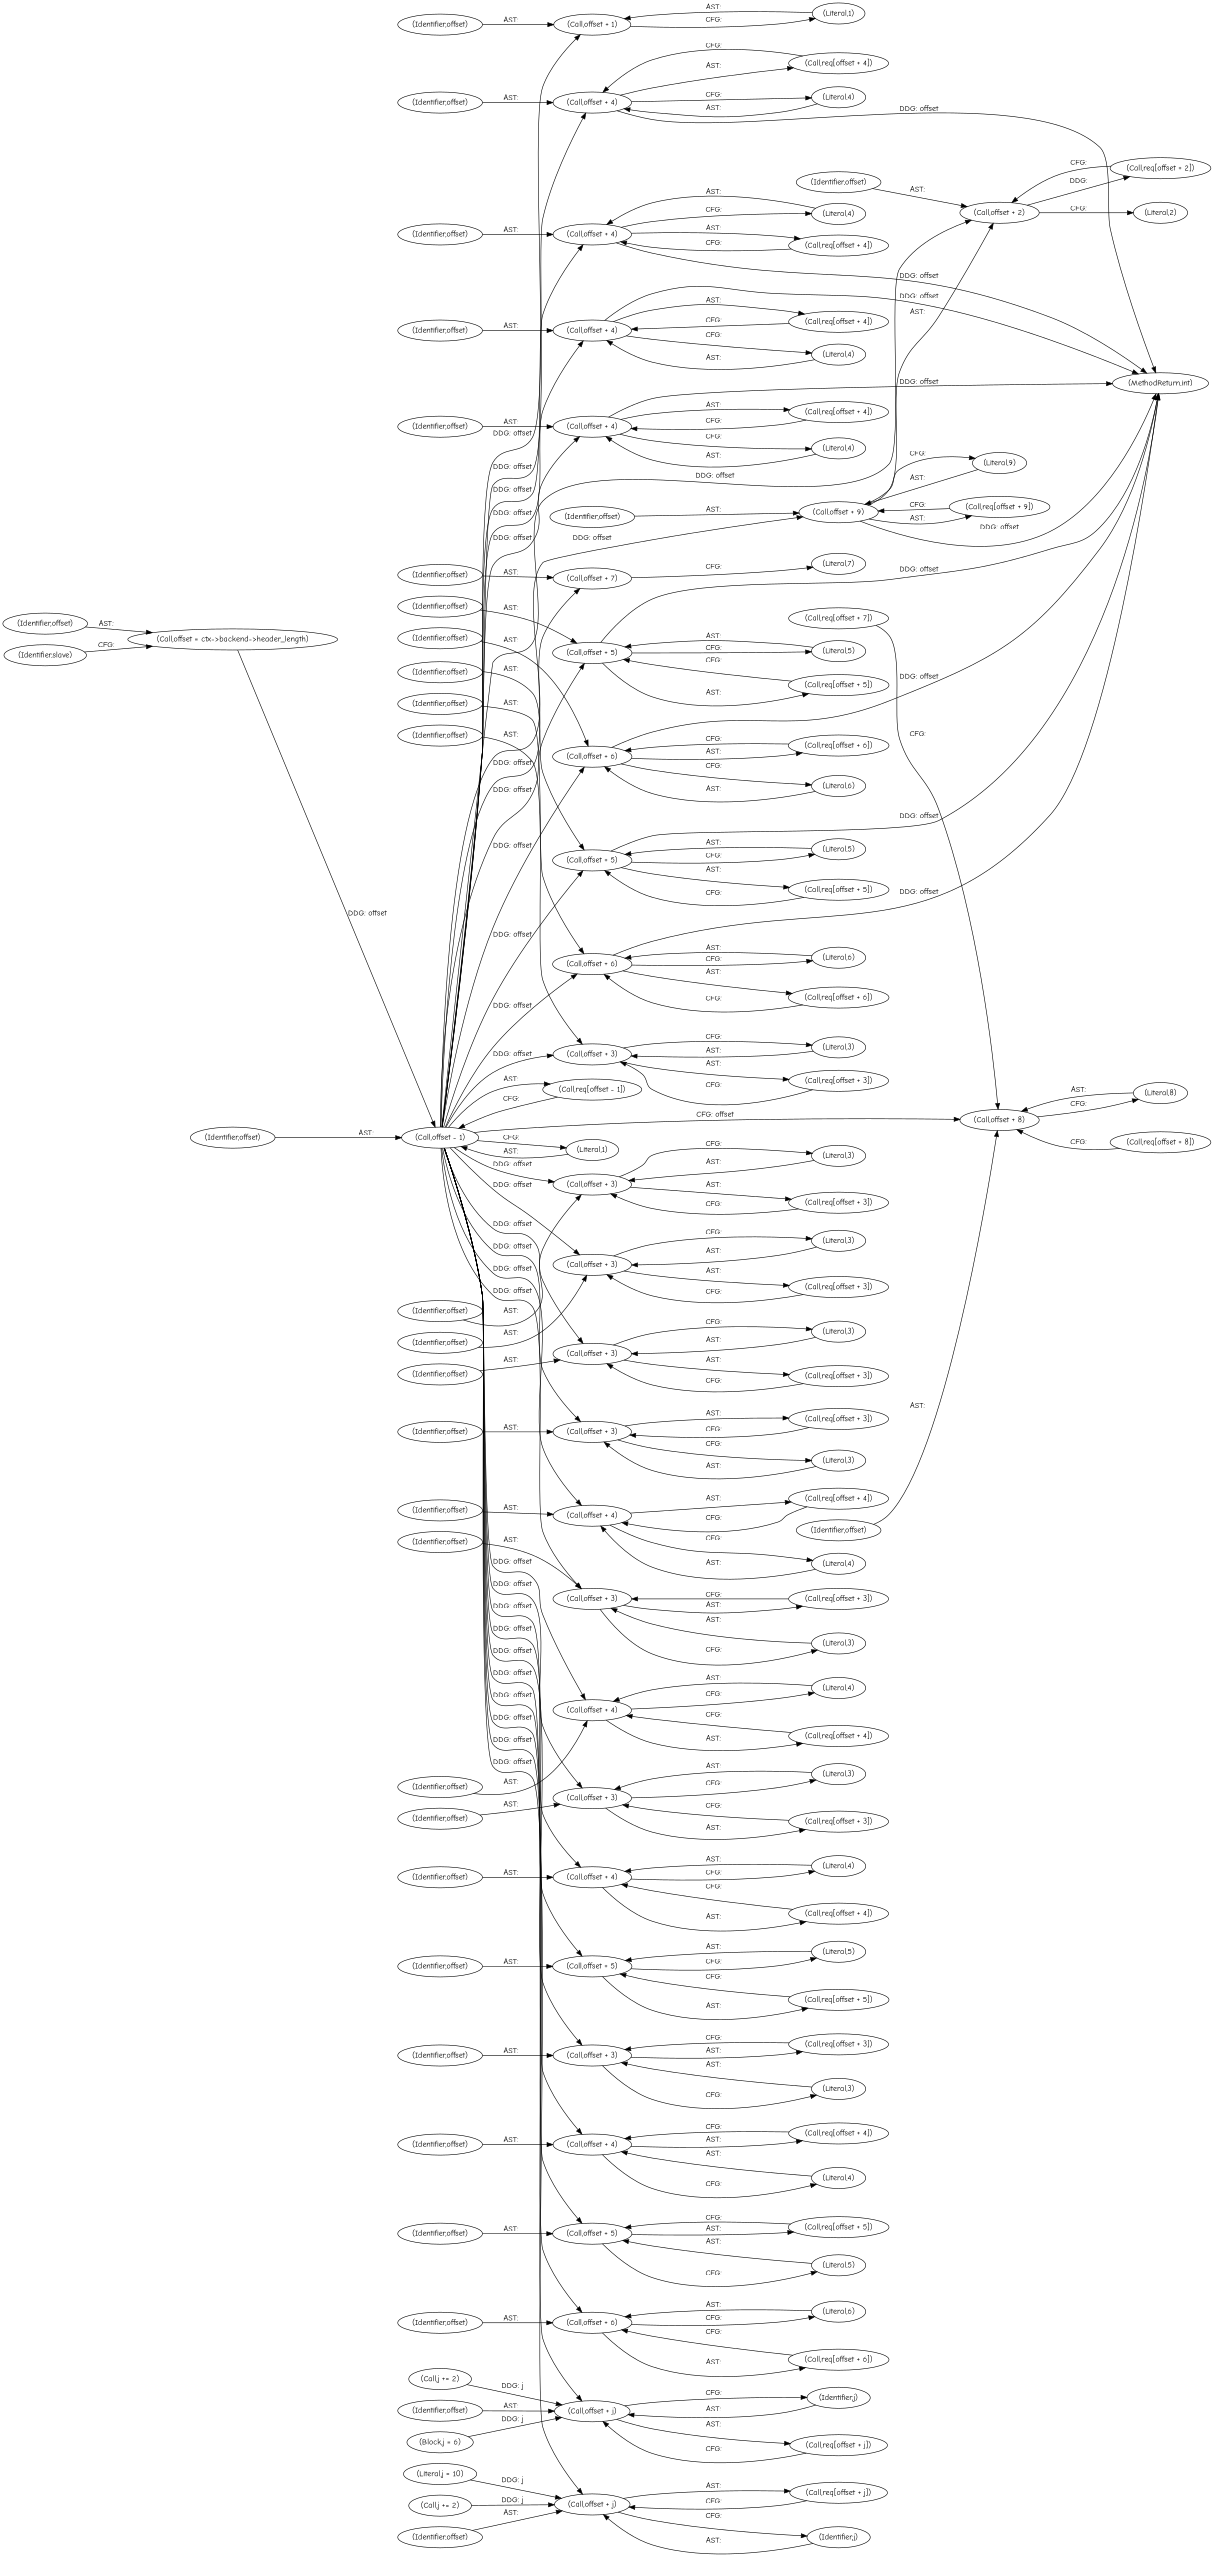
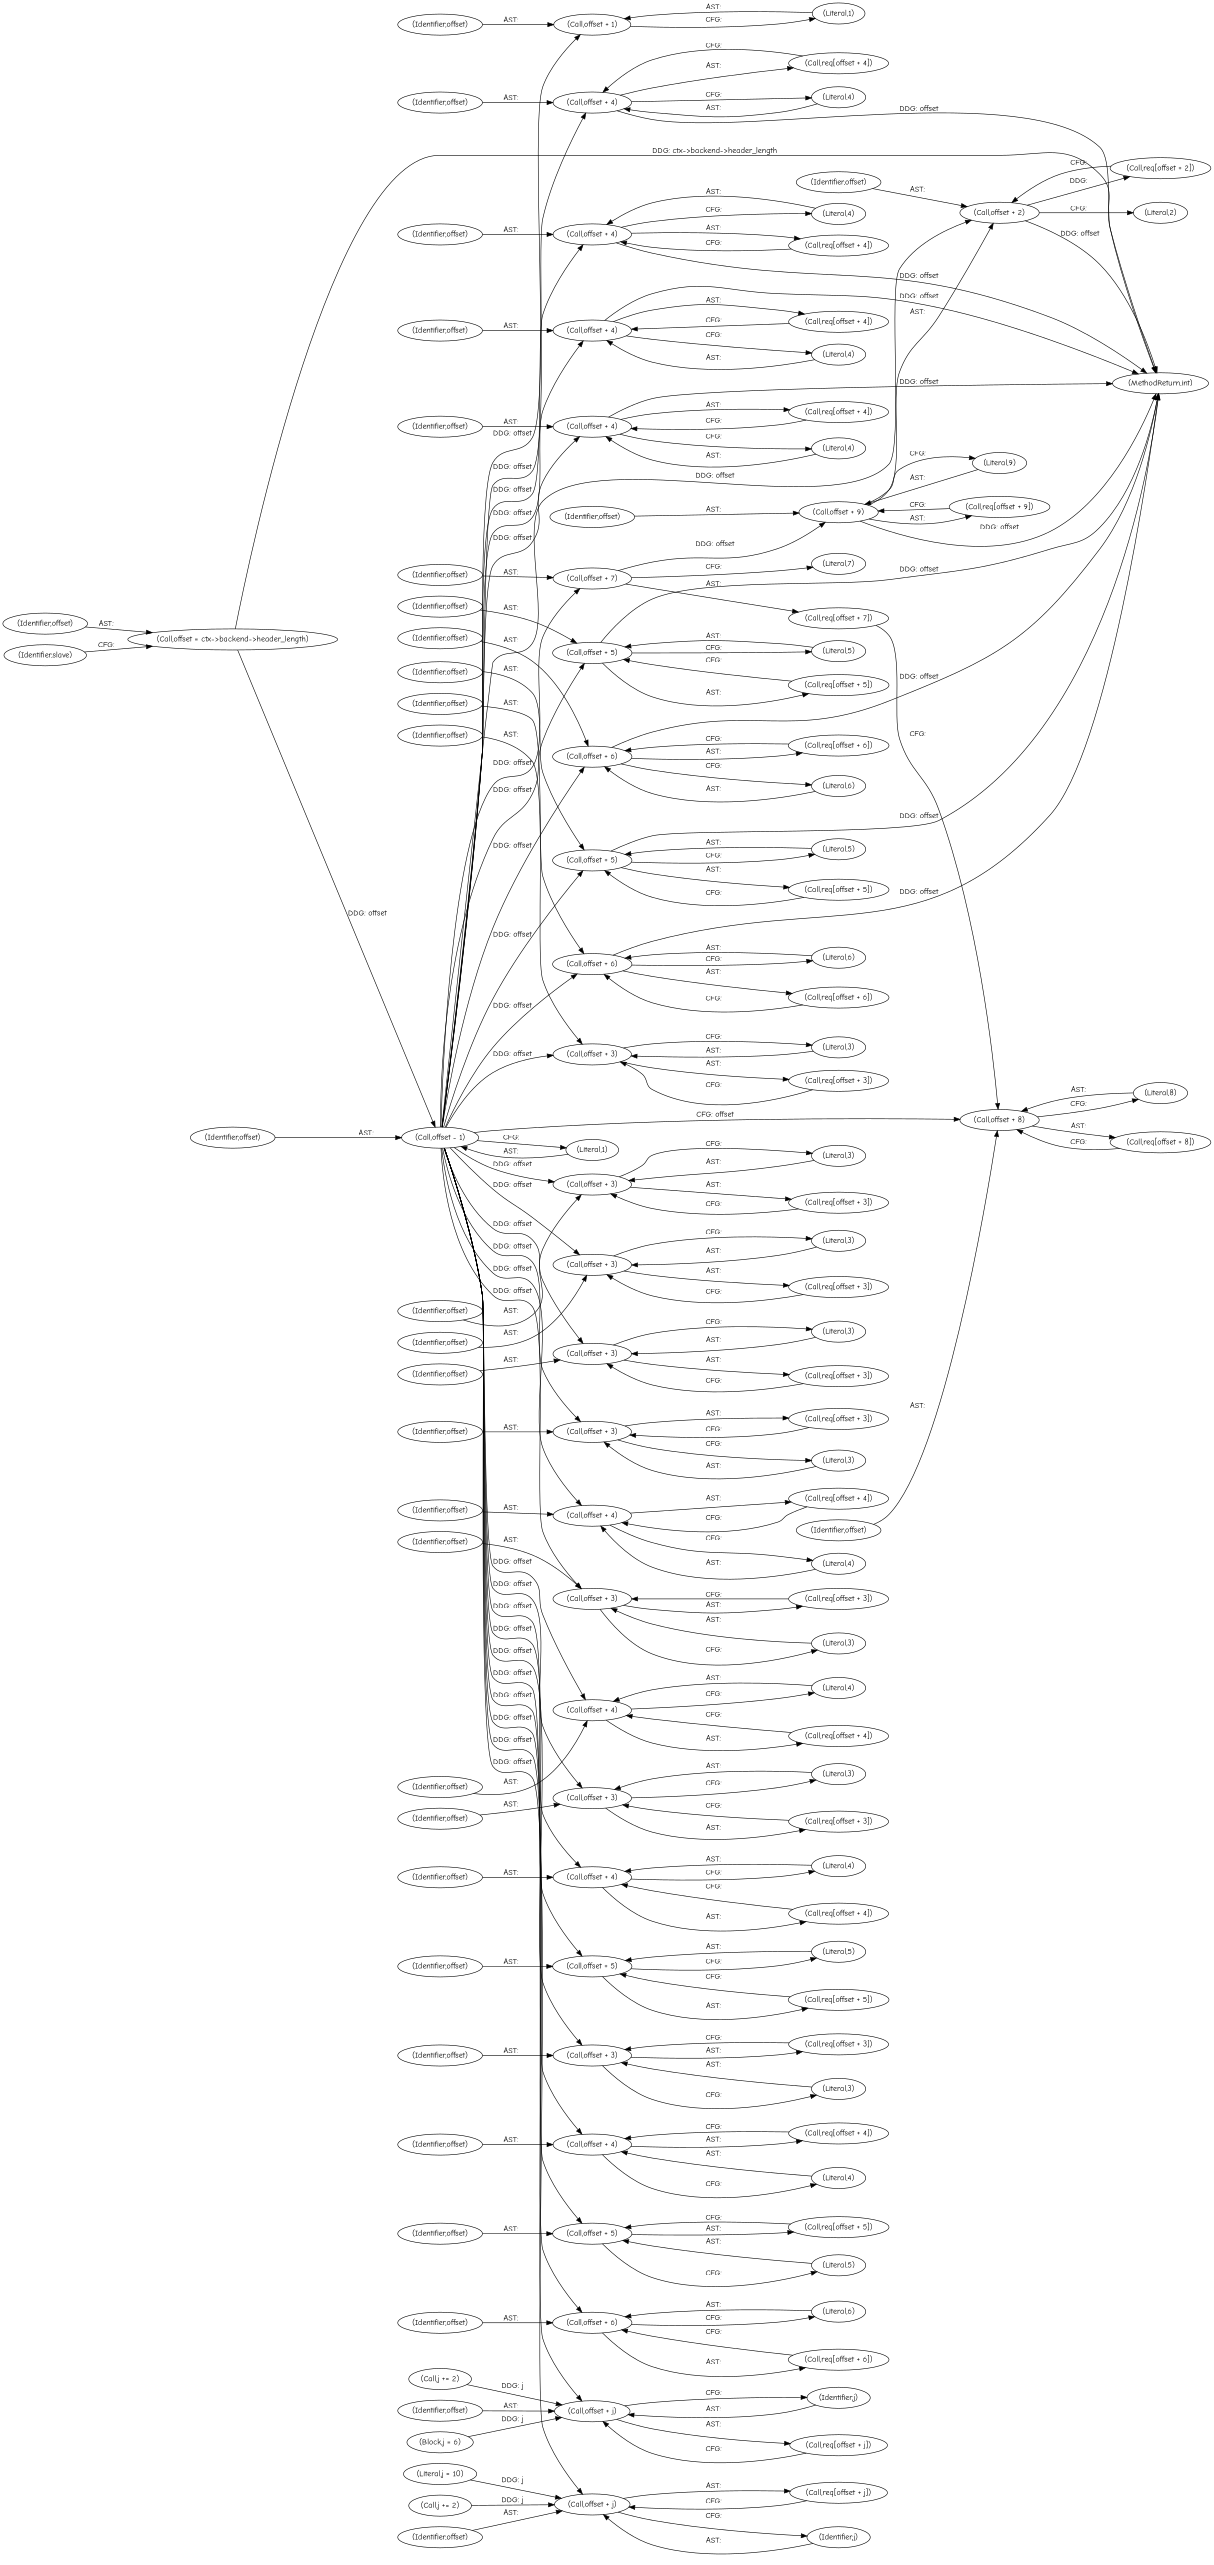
none -> (608, 155)
none -> (1110, 276)
none -> (709, 598)
(524, 749) -> (722, 558)
(592, 1090) -> none
none -> (1071, 1132)
